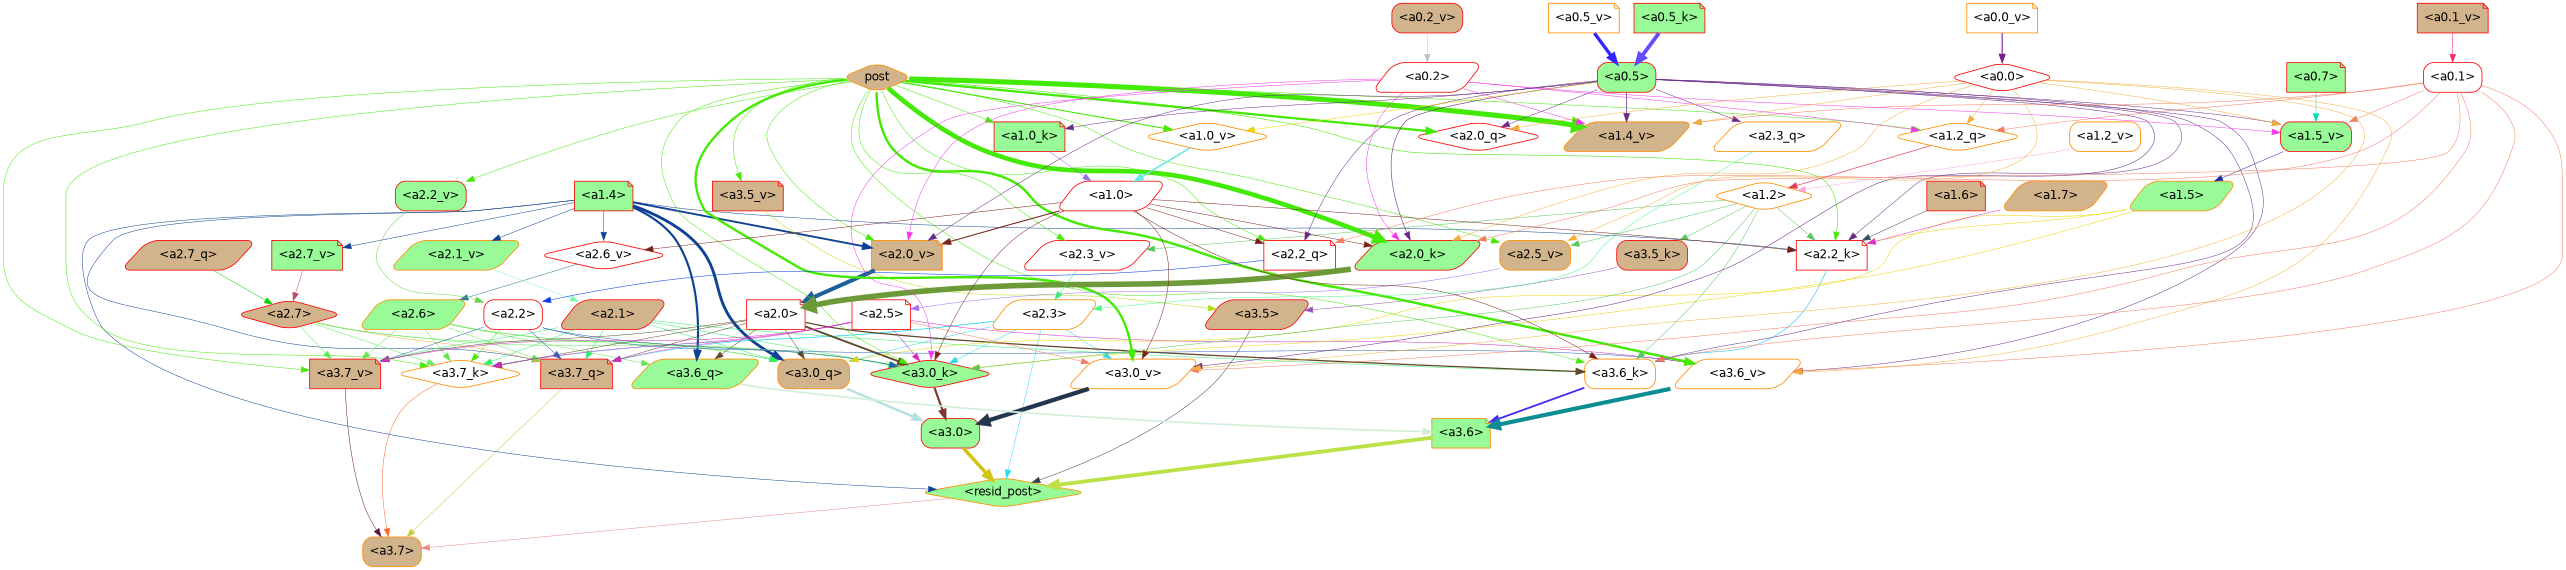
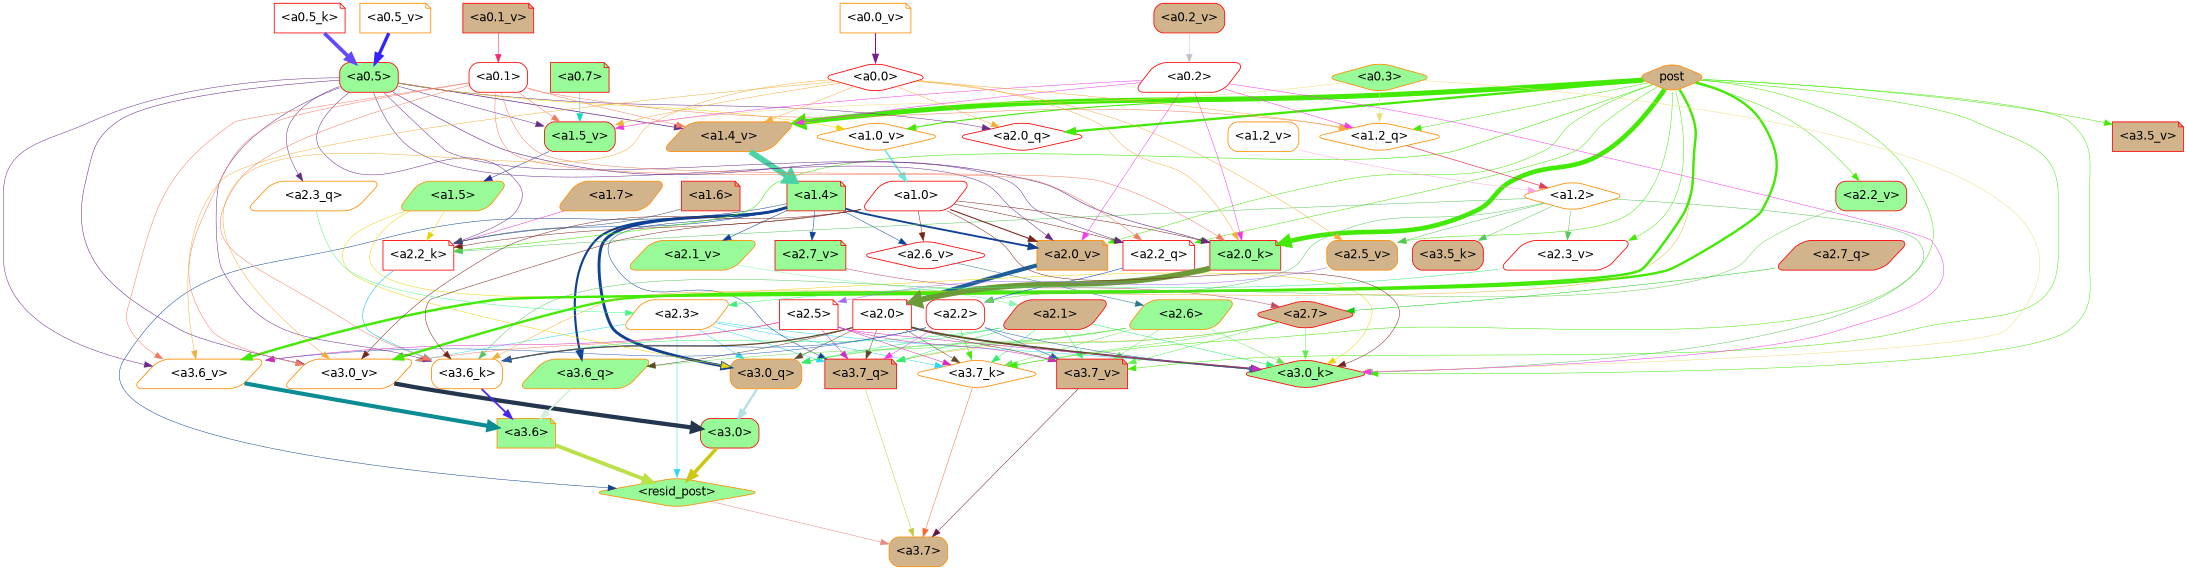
(1669, 18) -> (310, 18)
none -> (1380, 77)
(1030, 137) -> none
none -> (762, 159)
(1417, 255) -> (1245, 255)
(1000, 264) -> (1472, 292)
(1257, 315) -> none
(542, 341) -> (912, 342)
none -> (719, 346)
(939, 399) -> none
